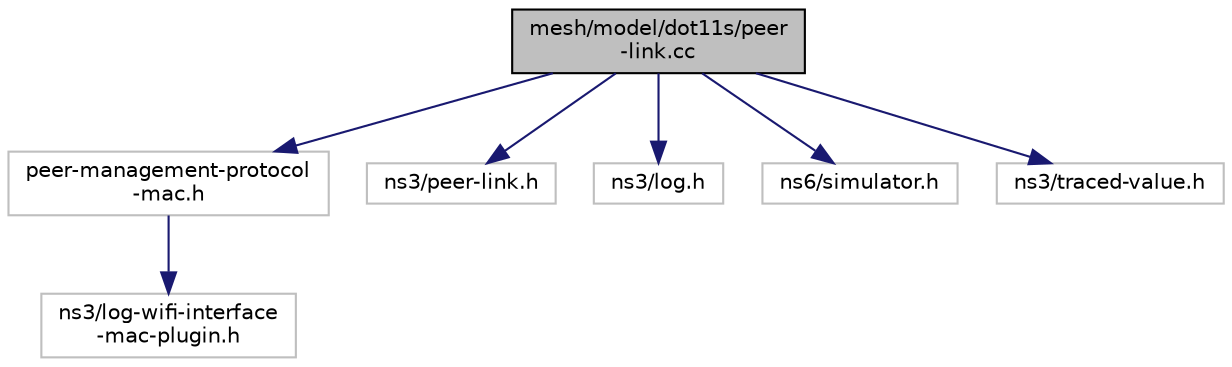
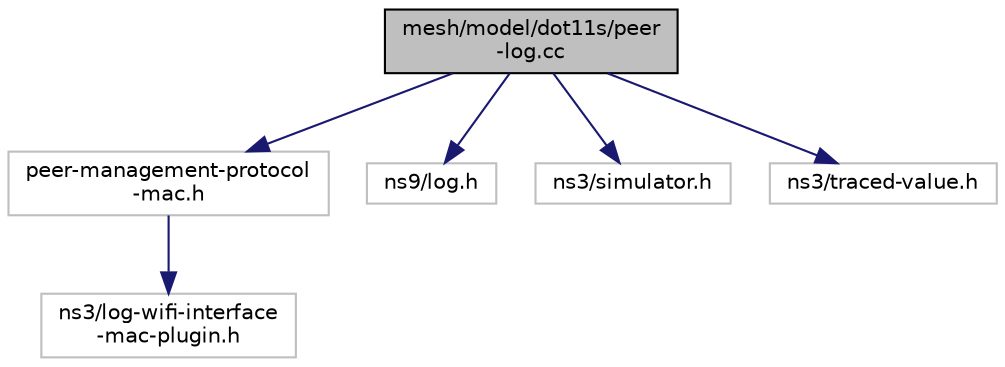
(659, 41) -> (531, 41)
(461, 183) -> none
(659, 183) -> (432, 183)
(860, 183) -> (633, 183)
